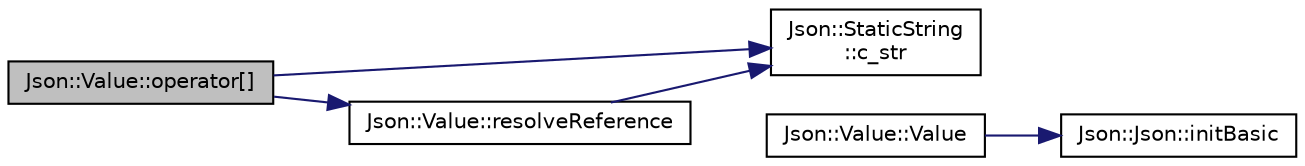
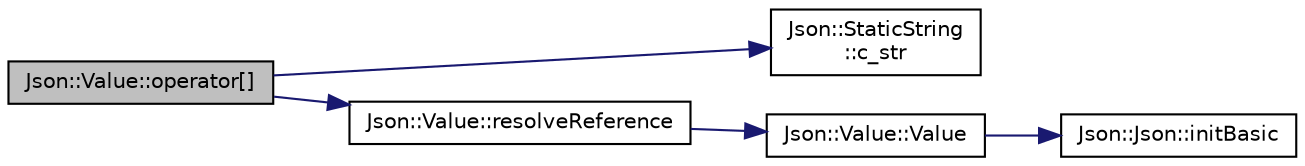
(680, 87) -> (718, 130)
